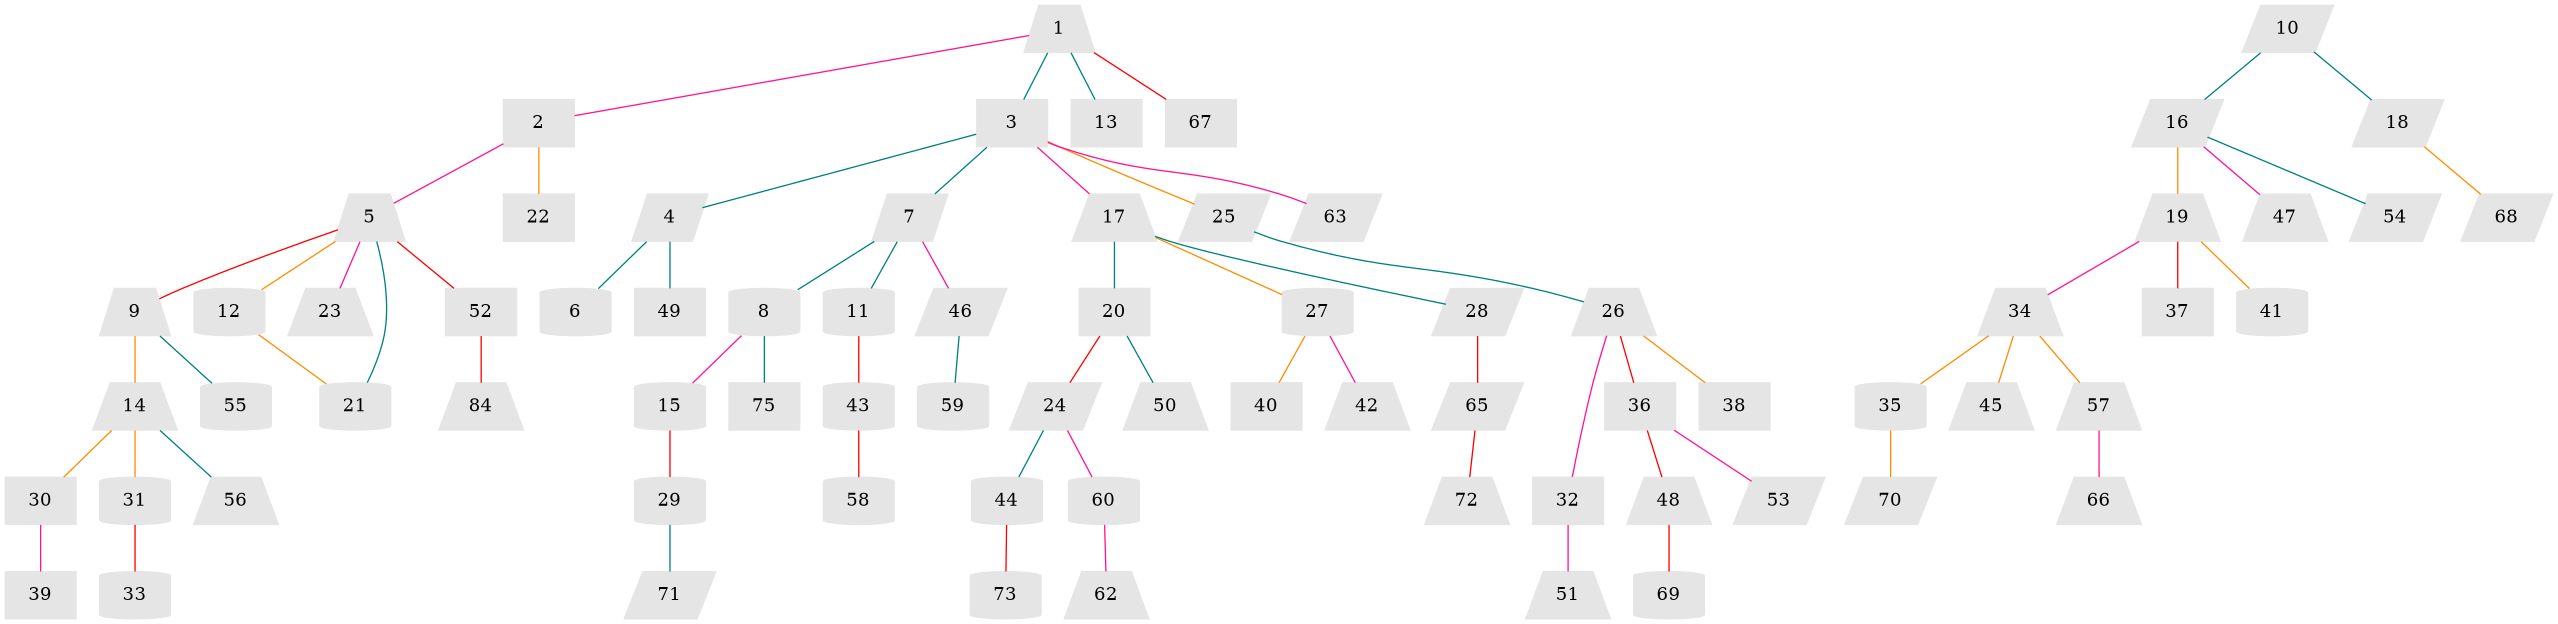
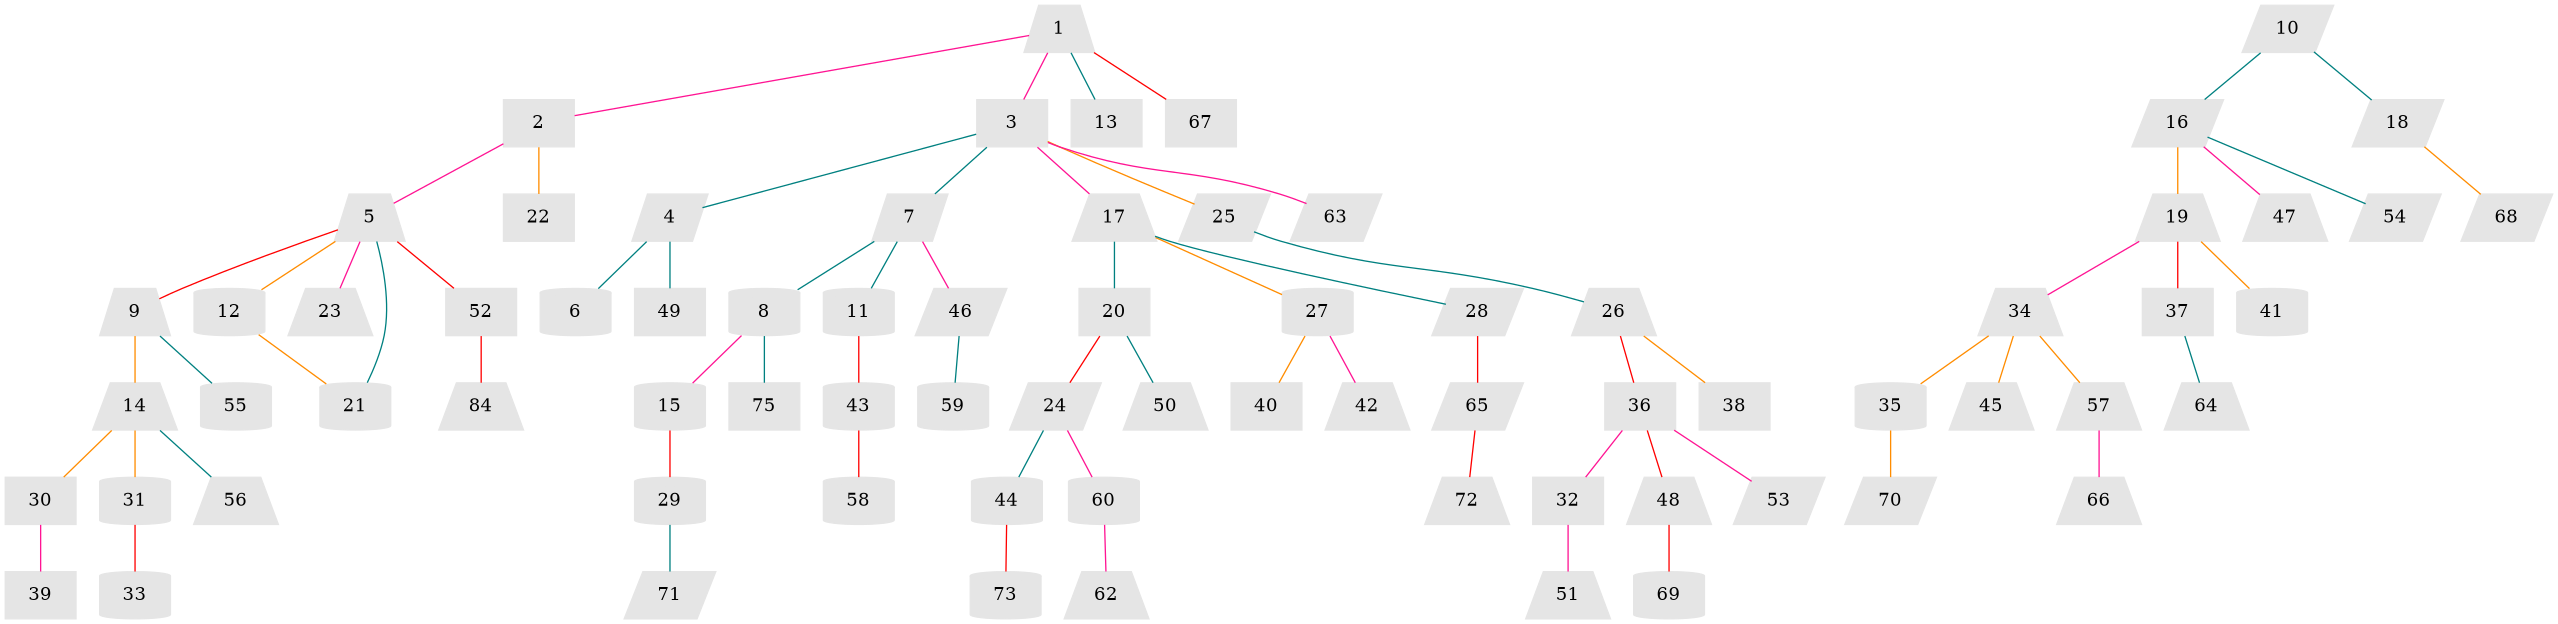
(1036, 76) -> (1036, 76)
(1587, 406) -> (1604, 454)
none -> (2207, 406)
